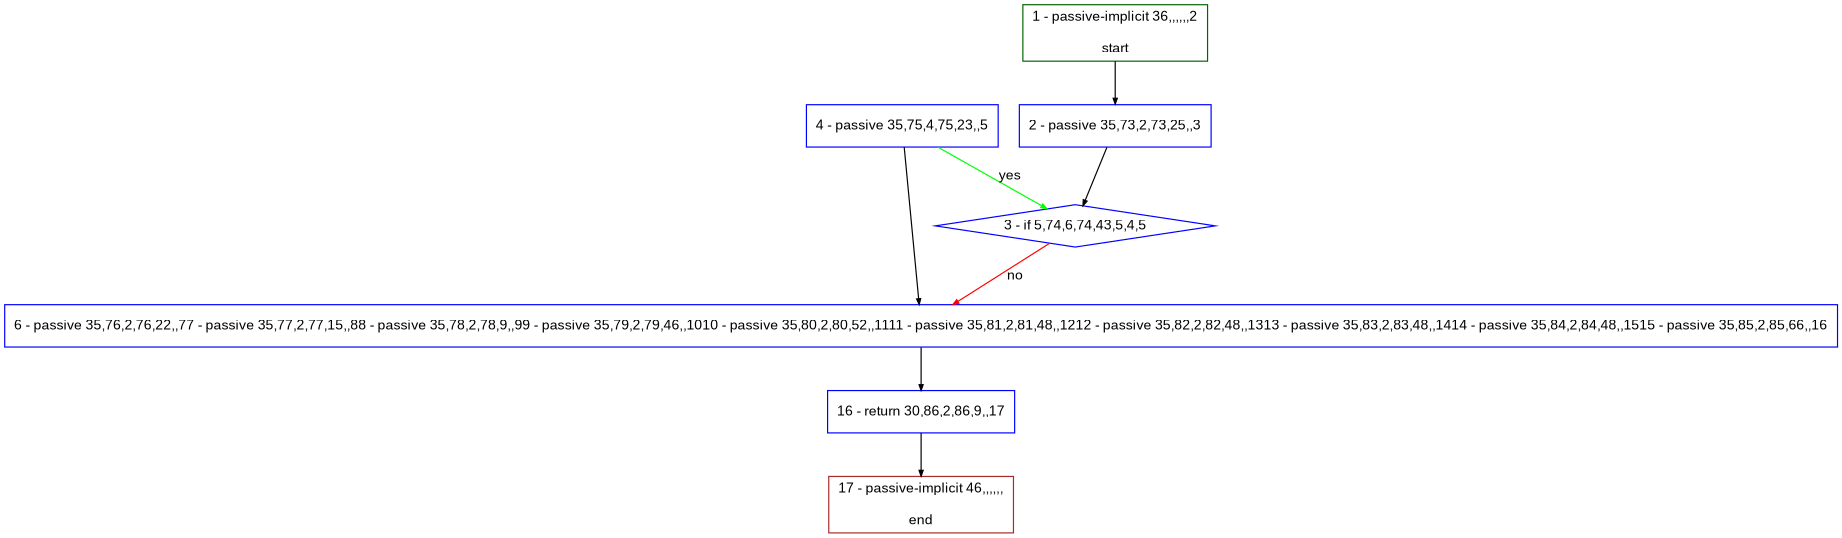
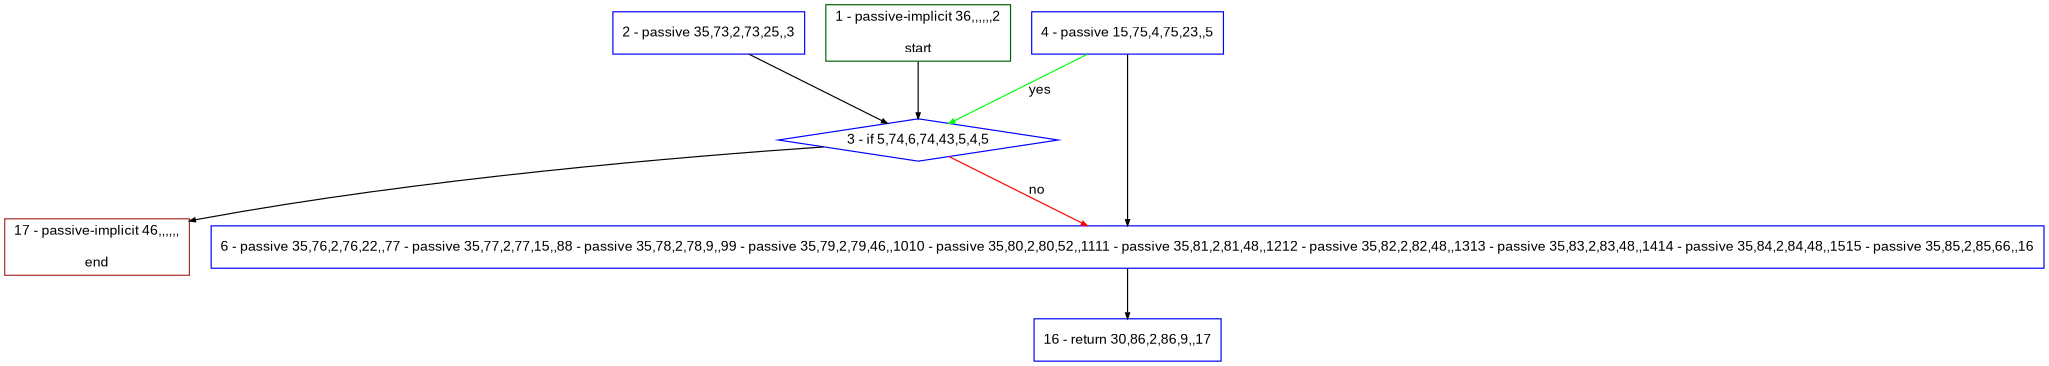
(1115, 80) -> (918, 87)
(902, 126) -> (1128, 33)
(921, 452) -> (508, 175)
